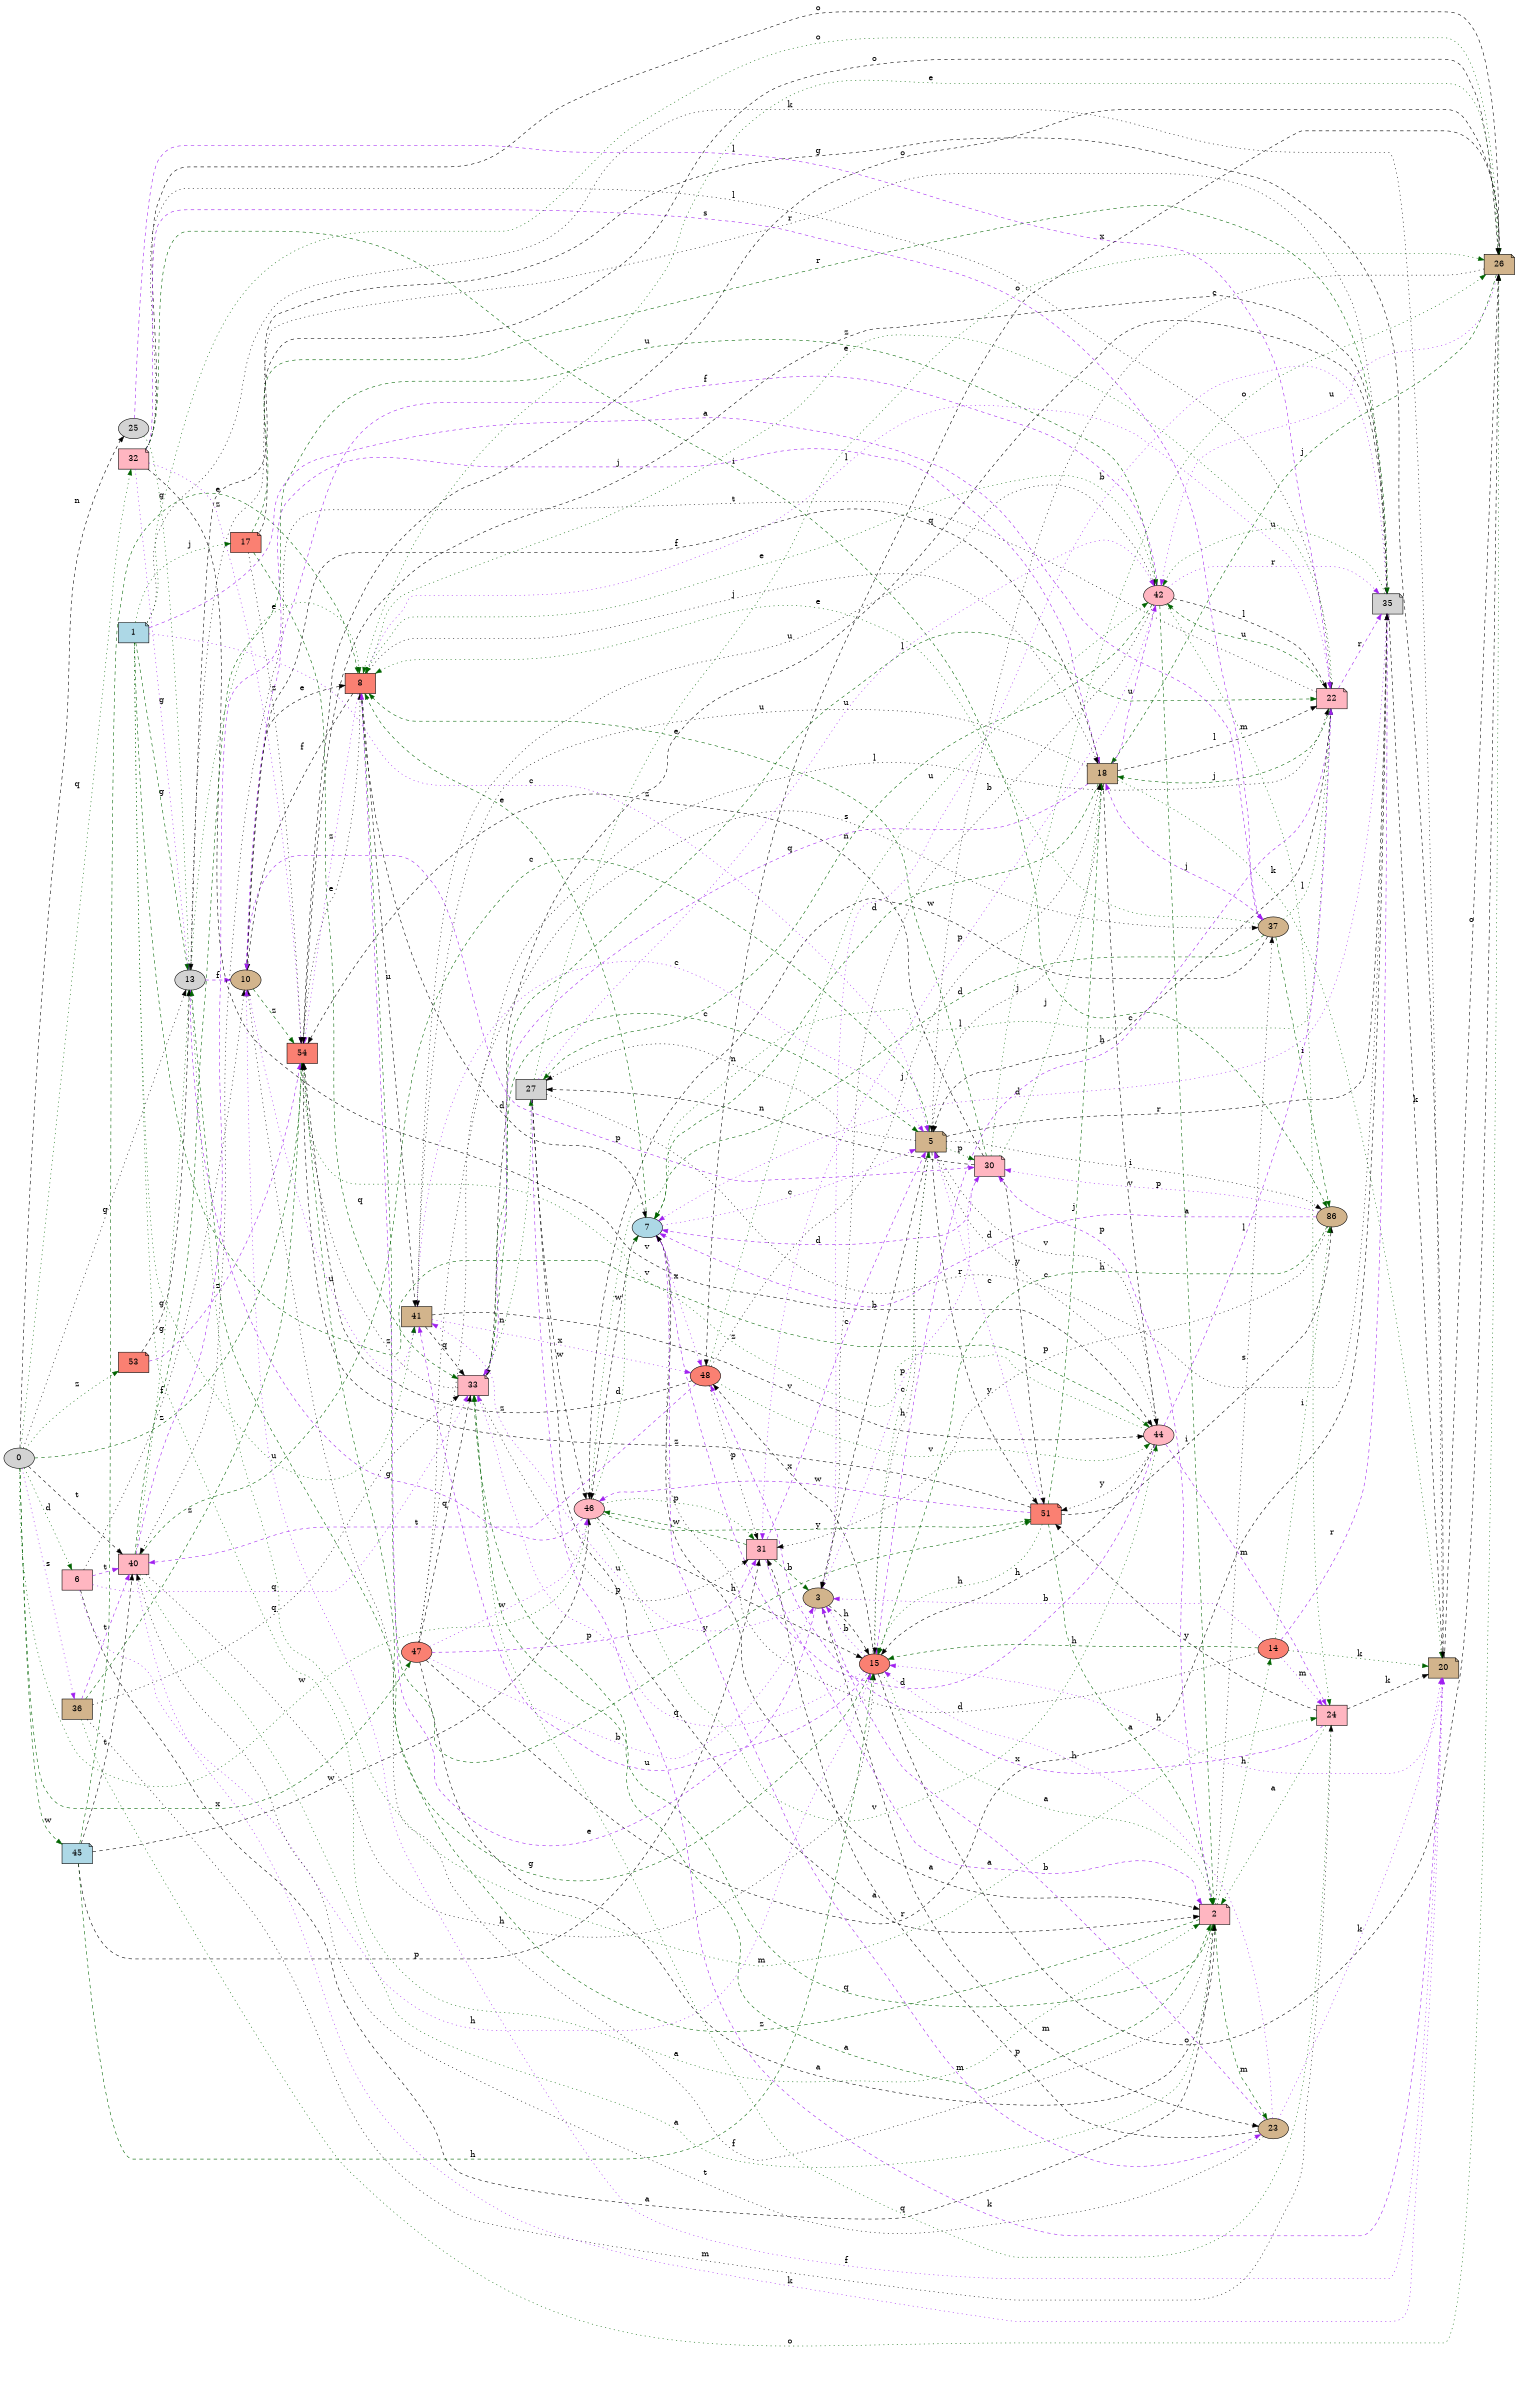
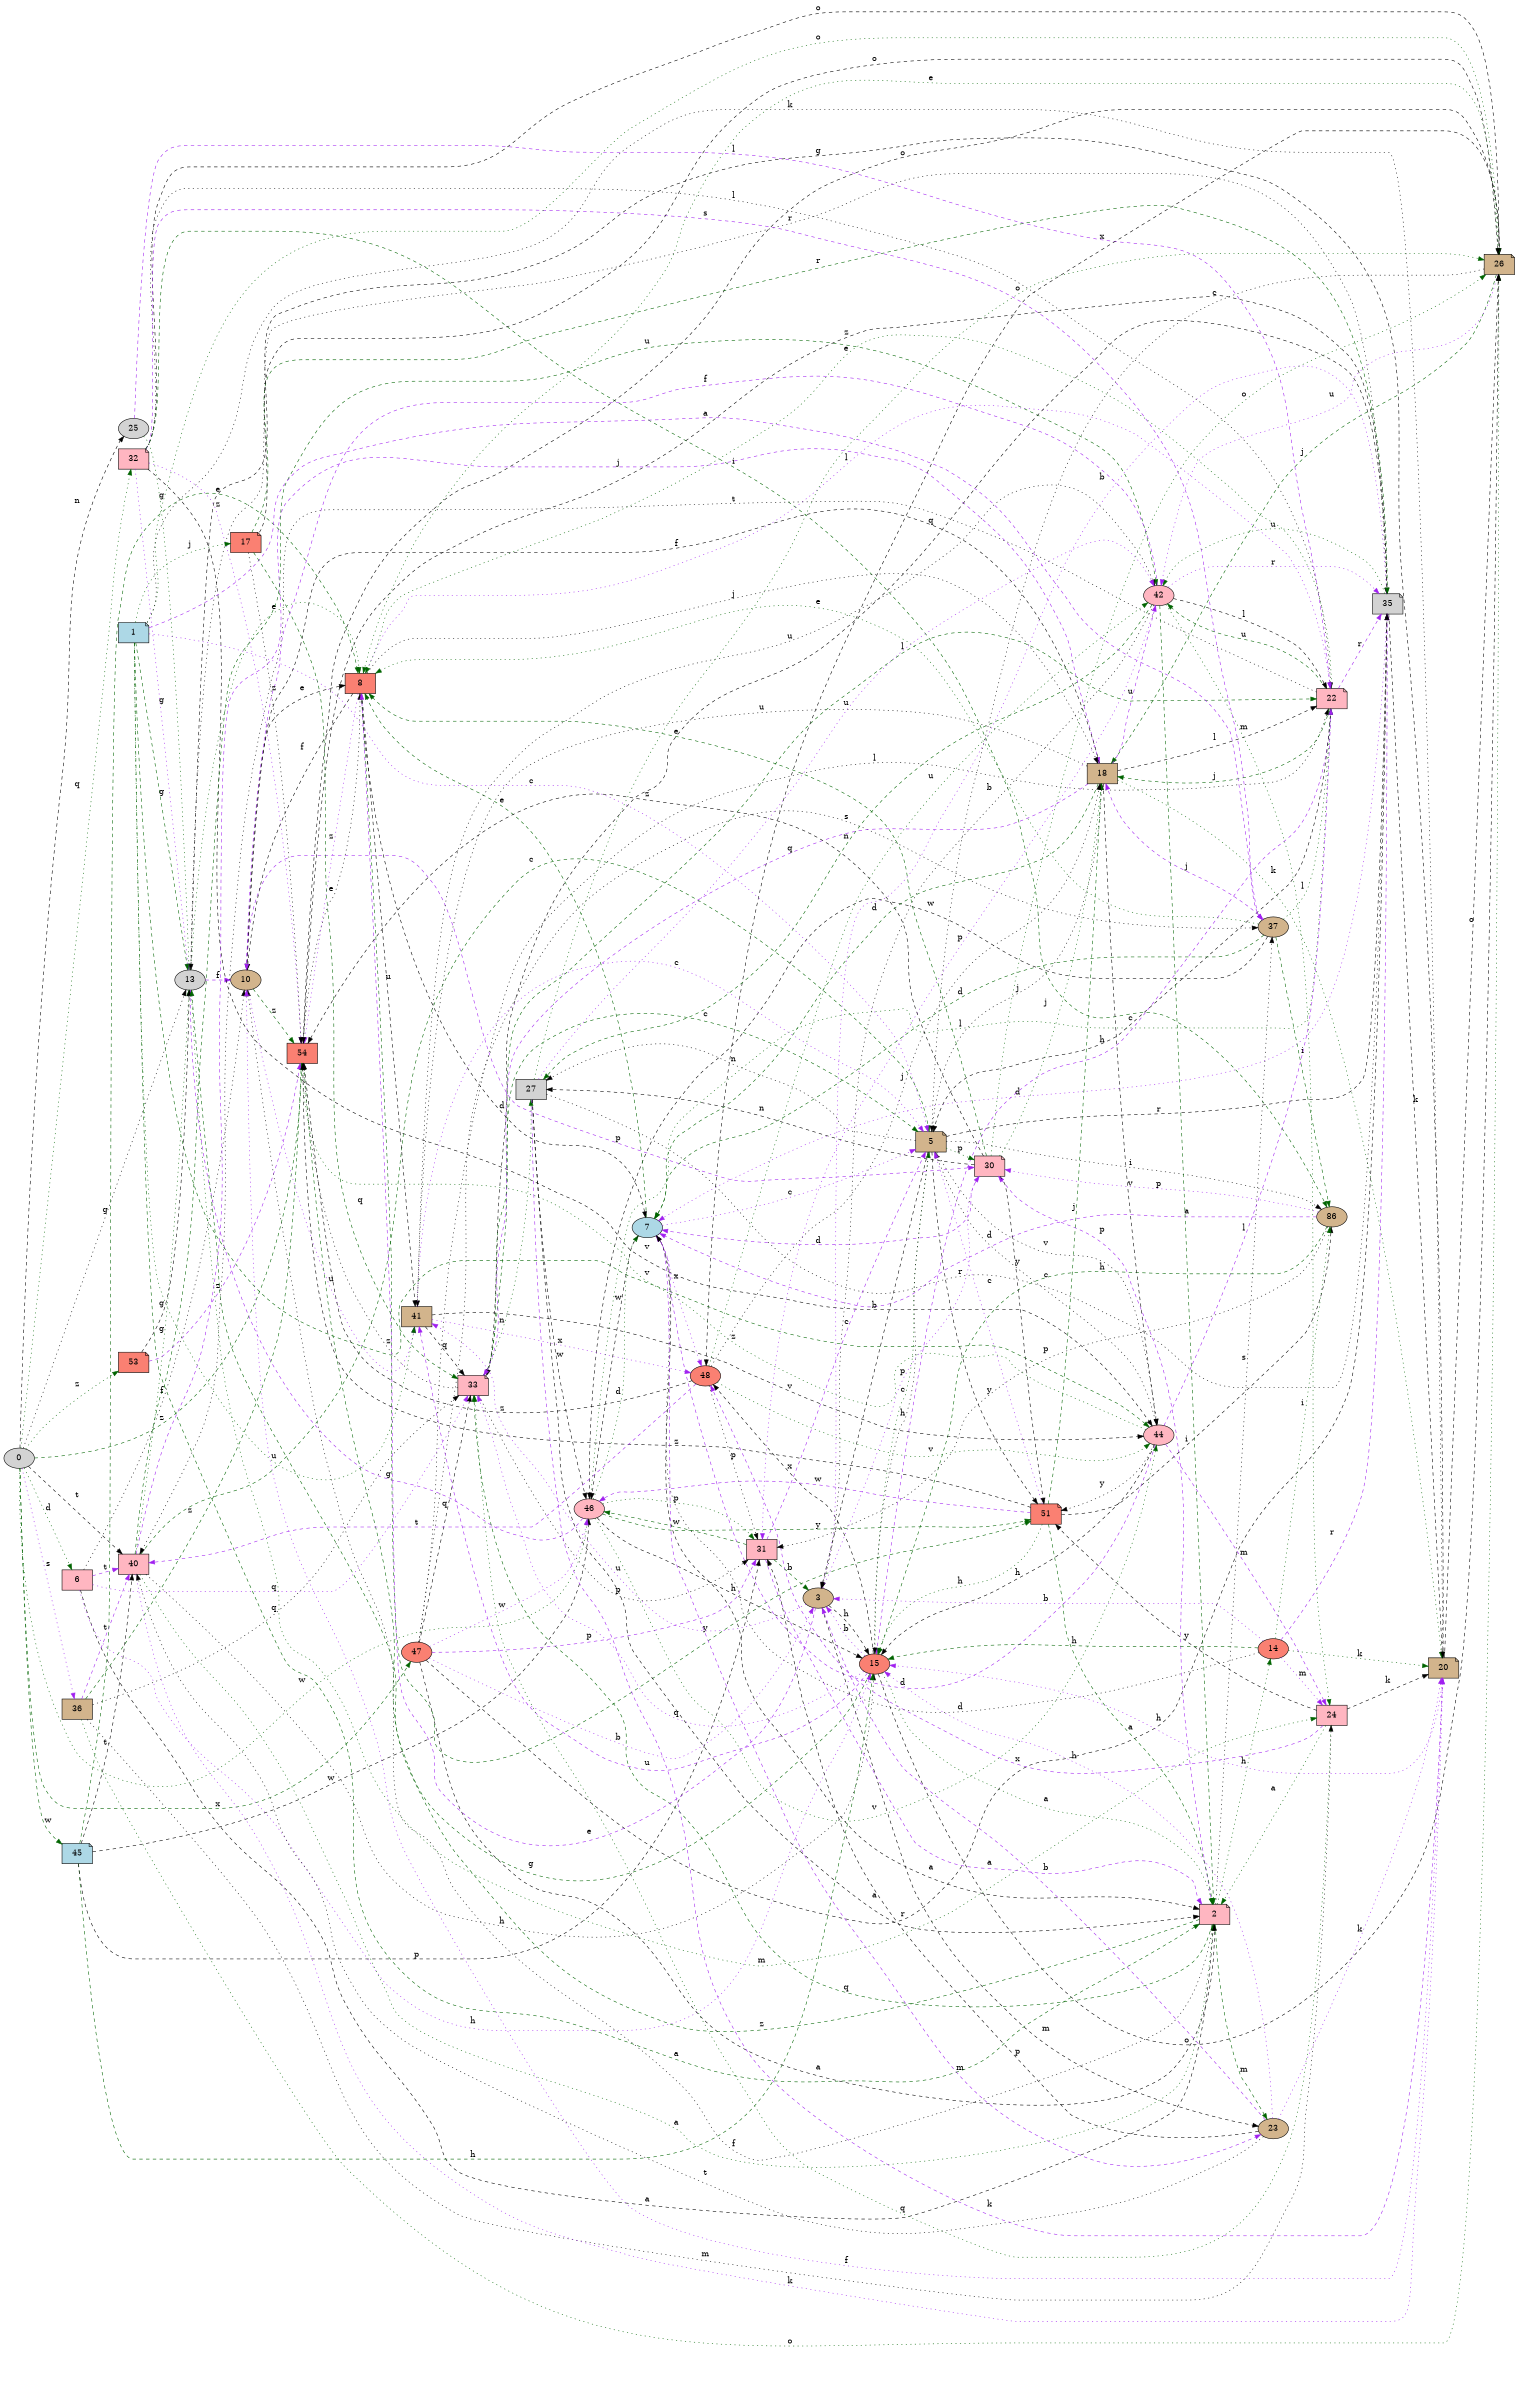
(805, 552) -> none
(336, 1719) -> (336, 1719)
(734, 1924) -> none
